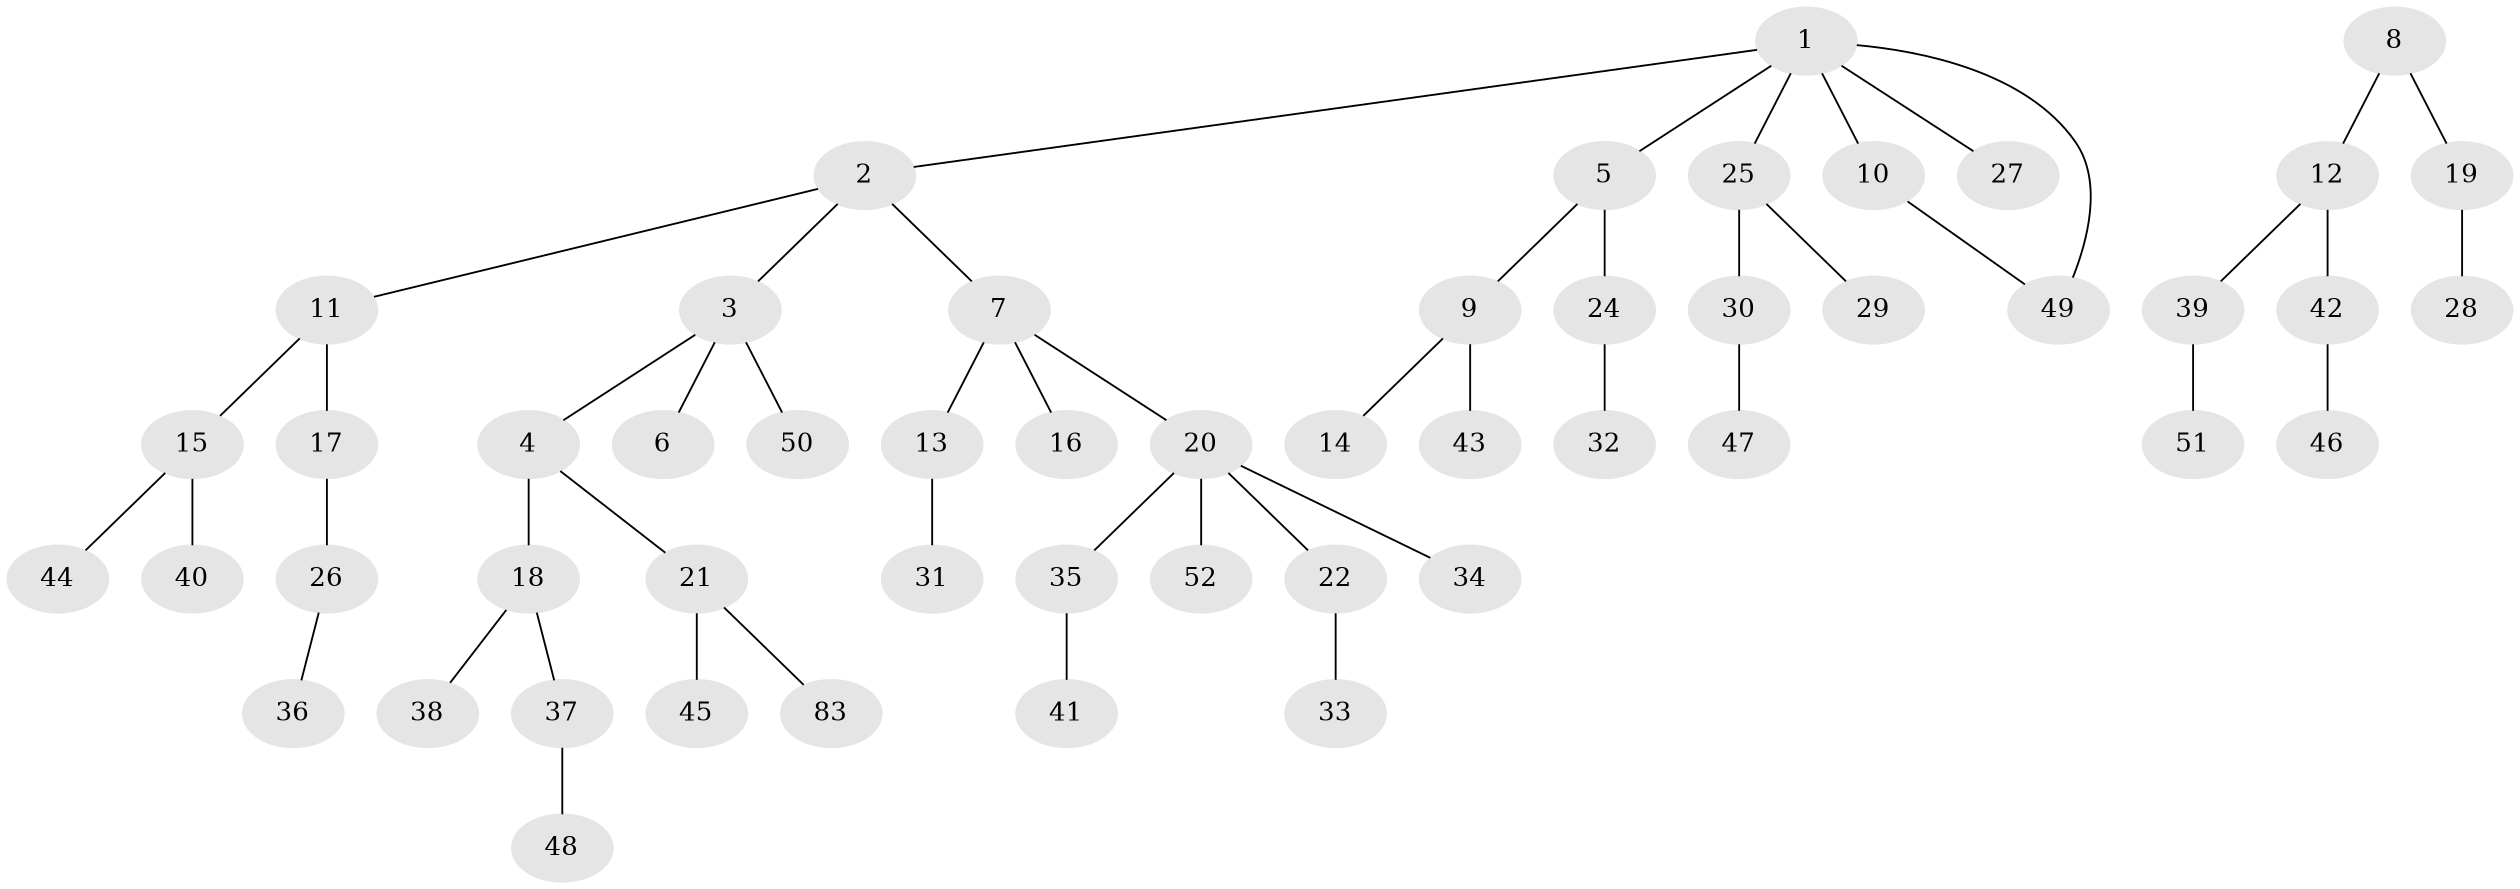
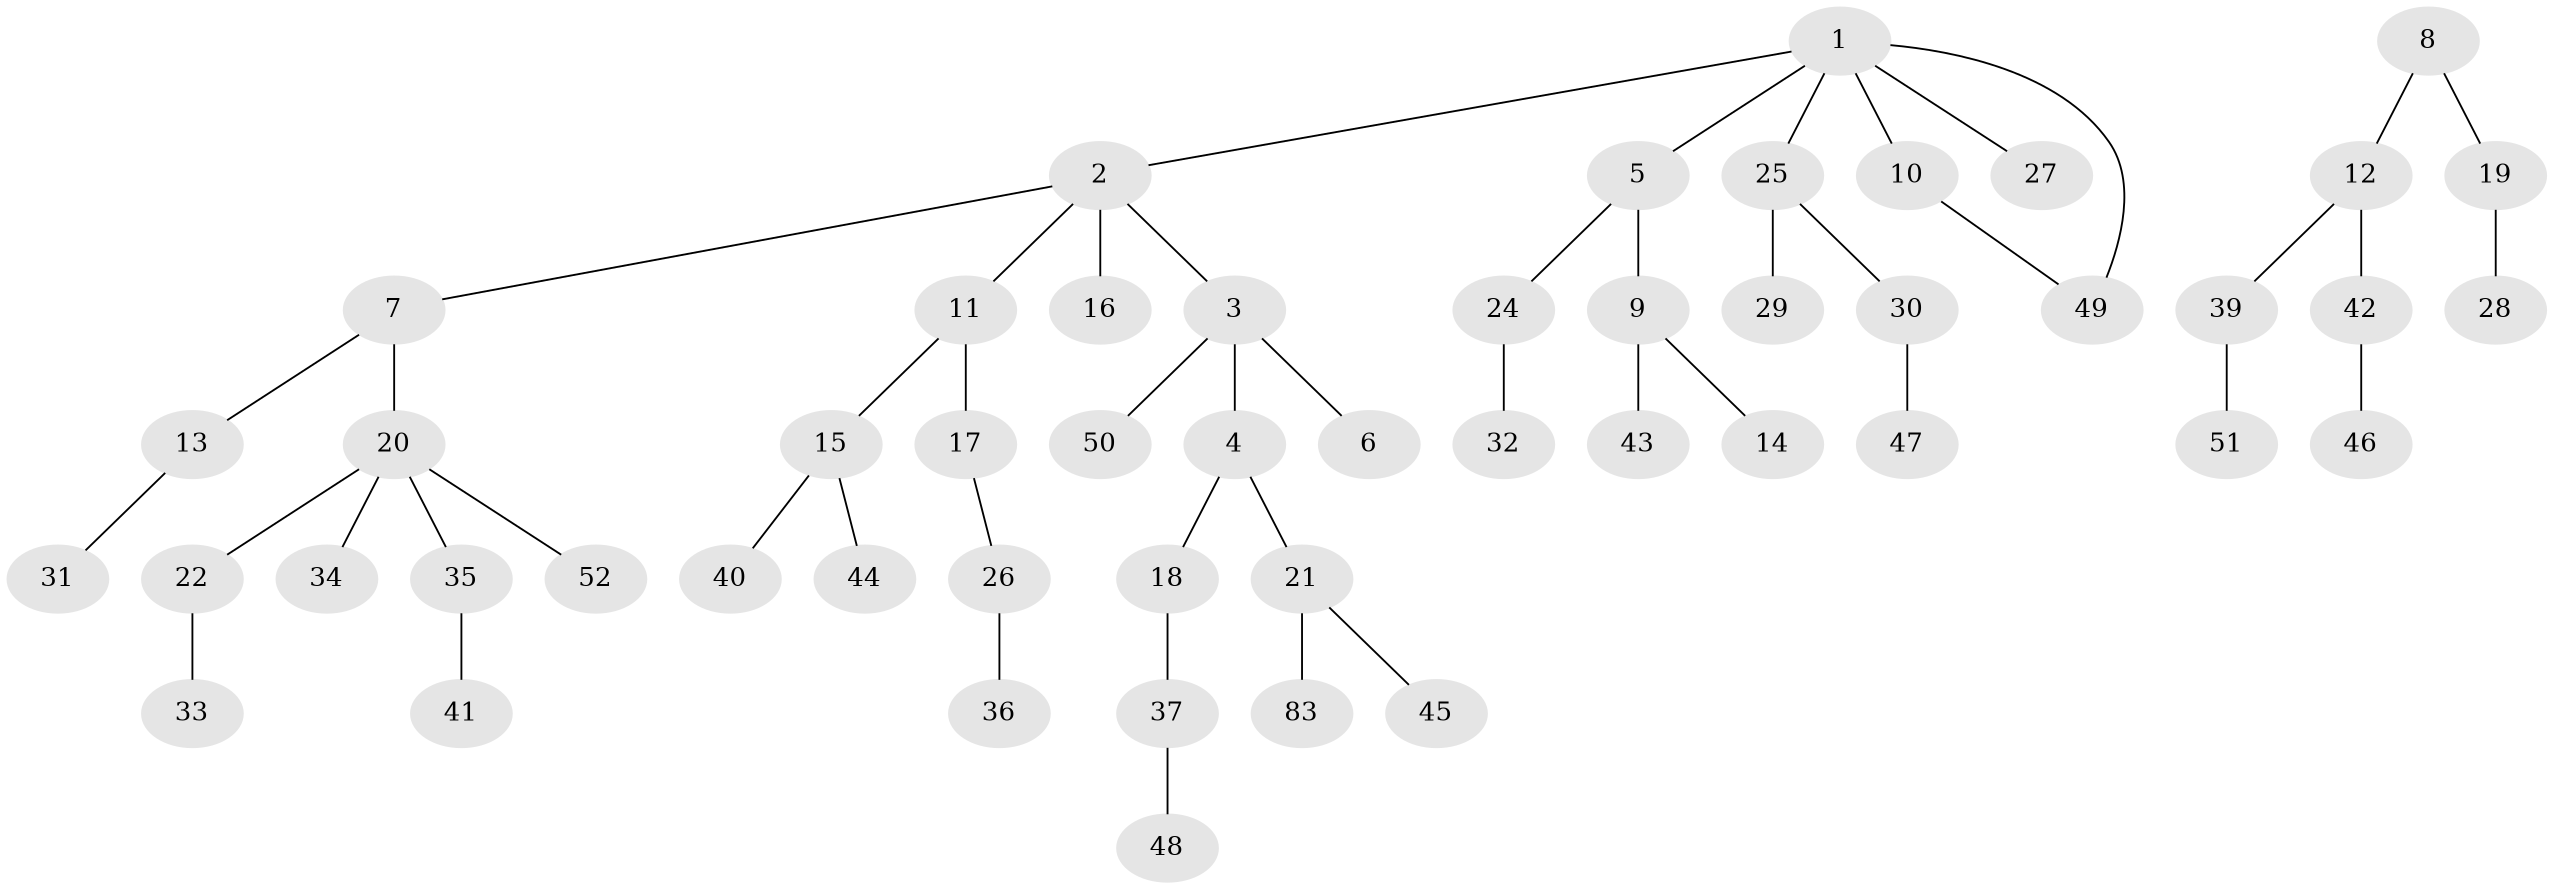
(1033, 377) -> (1100, 243)
(428, 714) -> none
